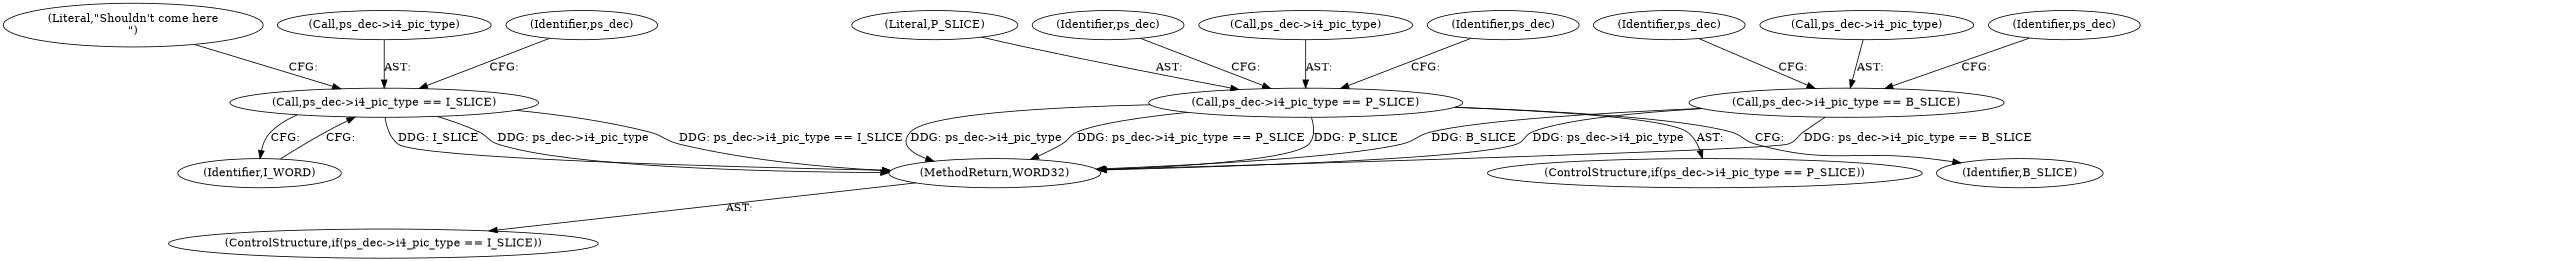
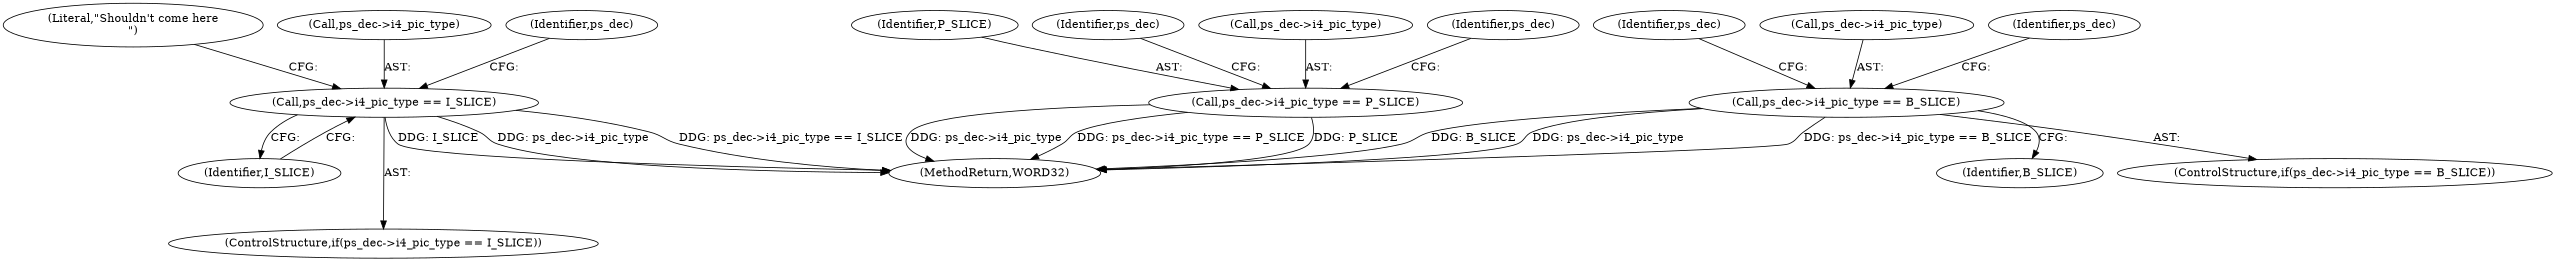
(935, 25) -> (935, 25)
(1706, 127) -> (2011, 118)
(260, 173) -> (260, 173)
(1705, 173) -> none
none -> (2335, 173)
(707, 206) -> (384, 169)
